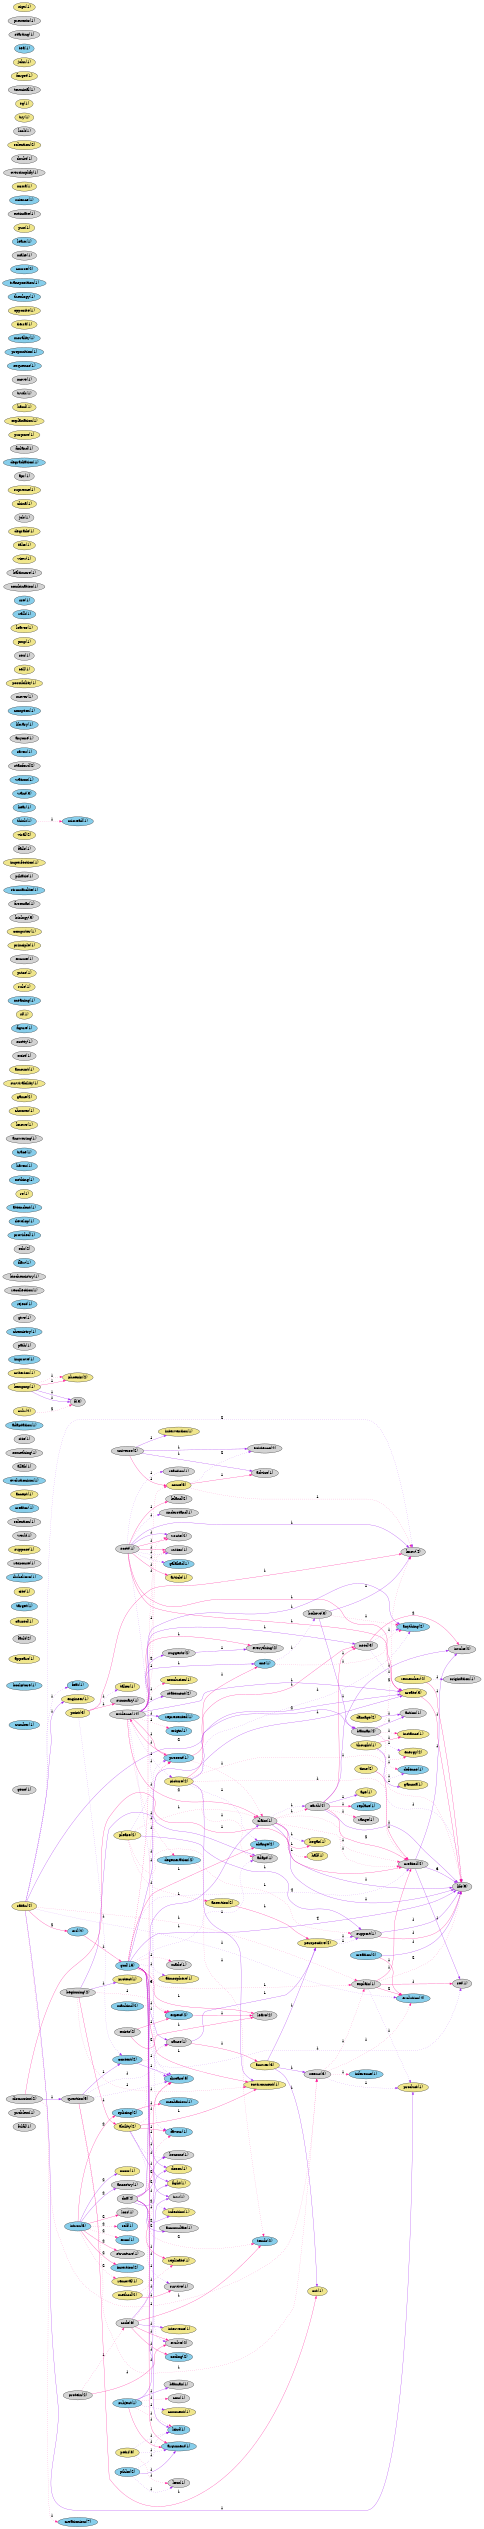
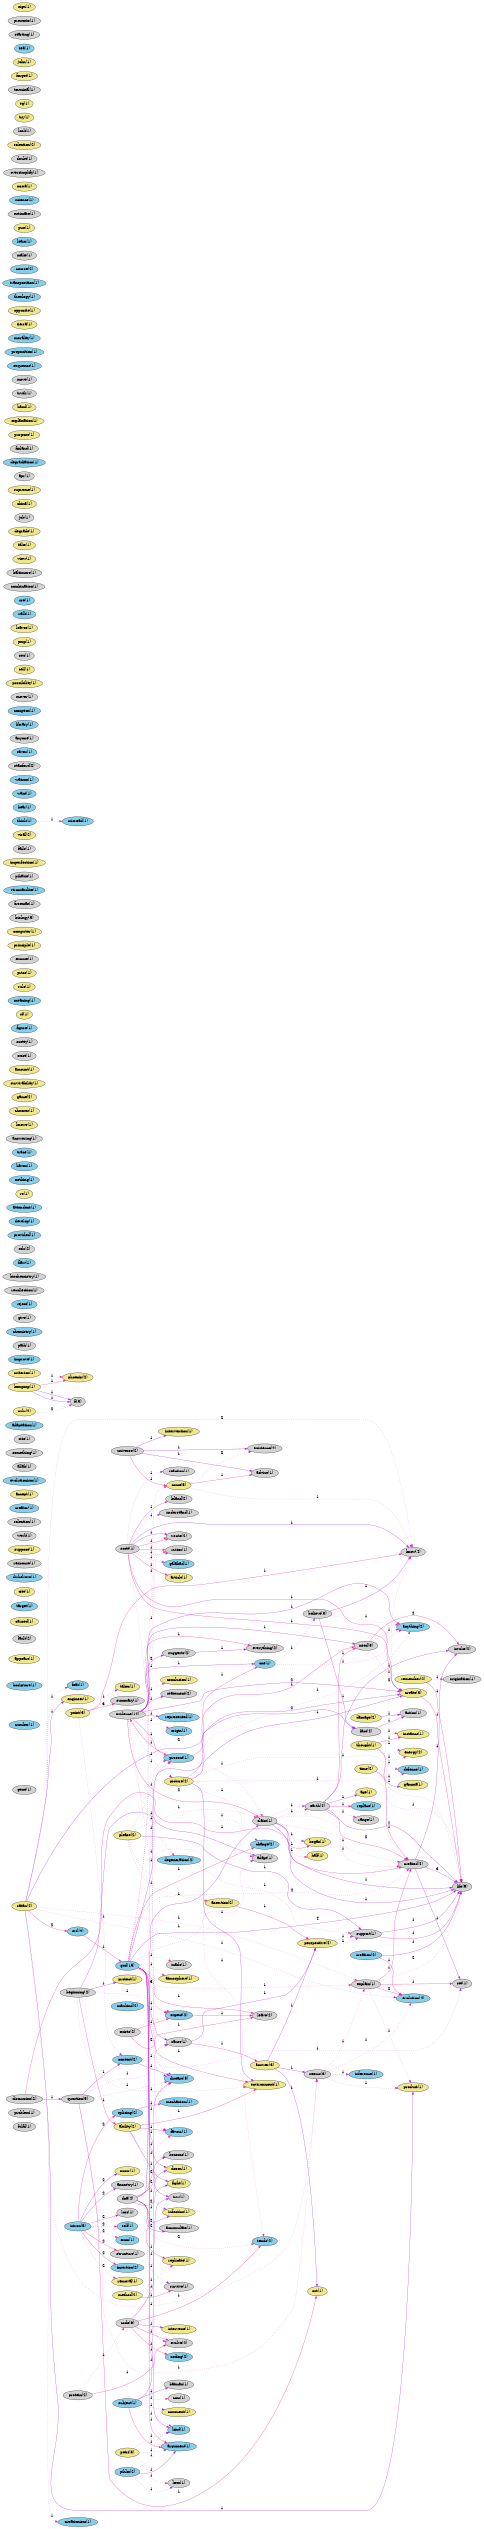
(24, 794) -> (24, 794)
(292, 1680) -> (292, 1680)
(104, 1704) -> (104, 1704)
(366, 1732) -> (366, 1732)
(78, 2522) -> (78, 2522)
